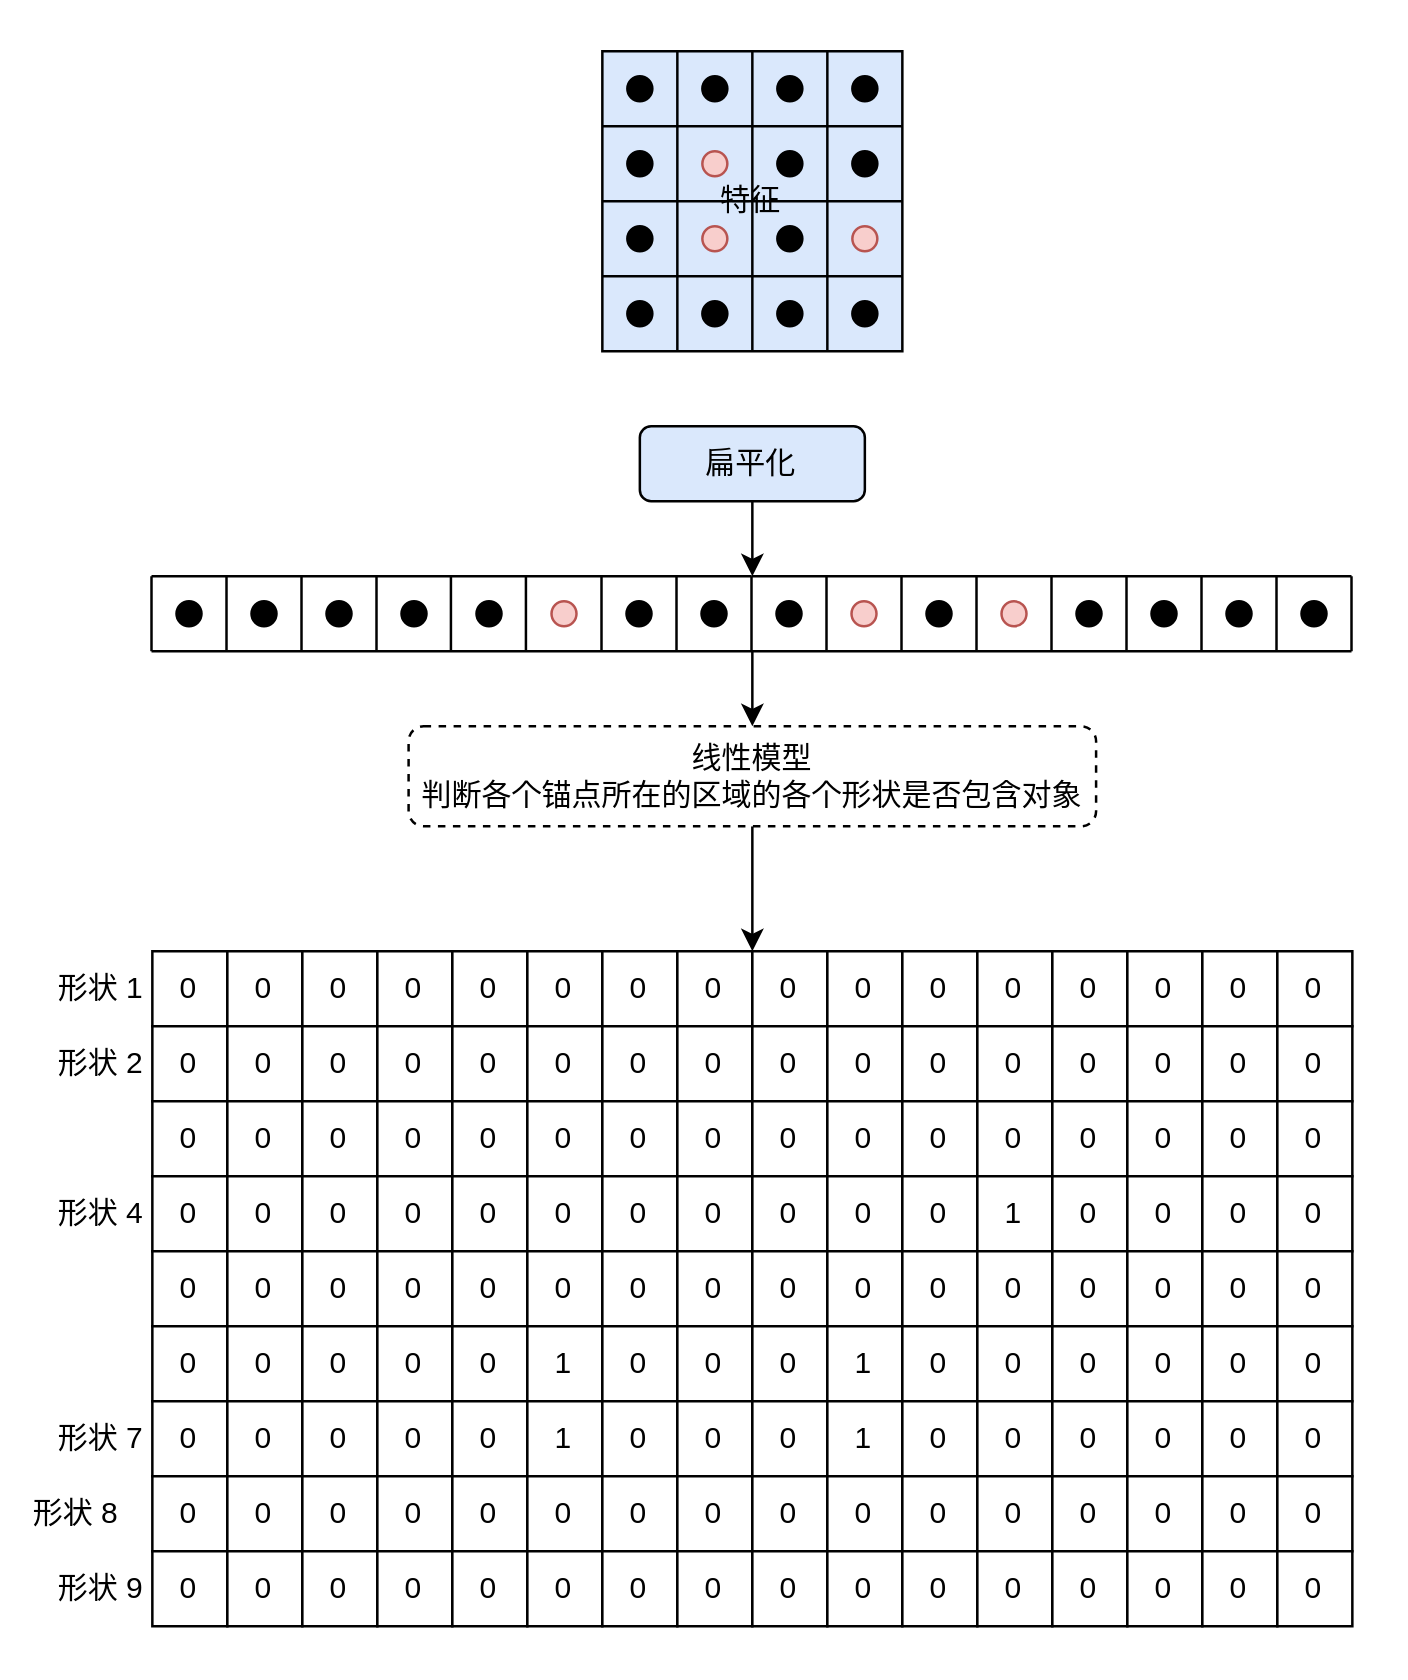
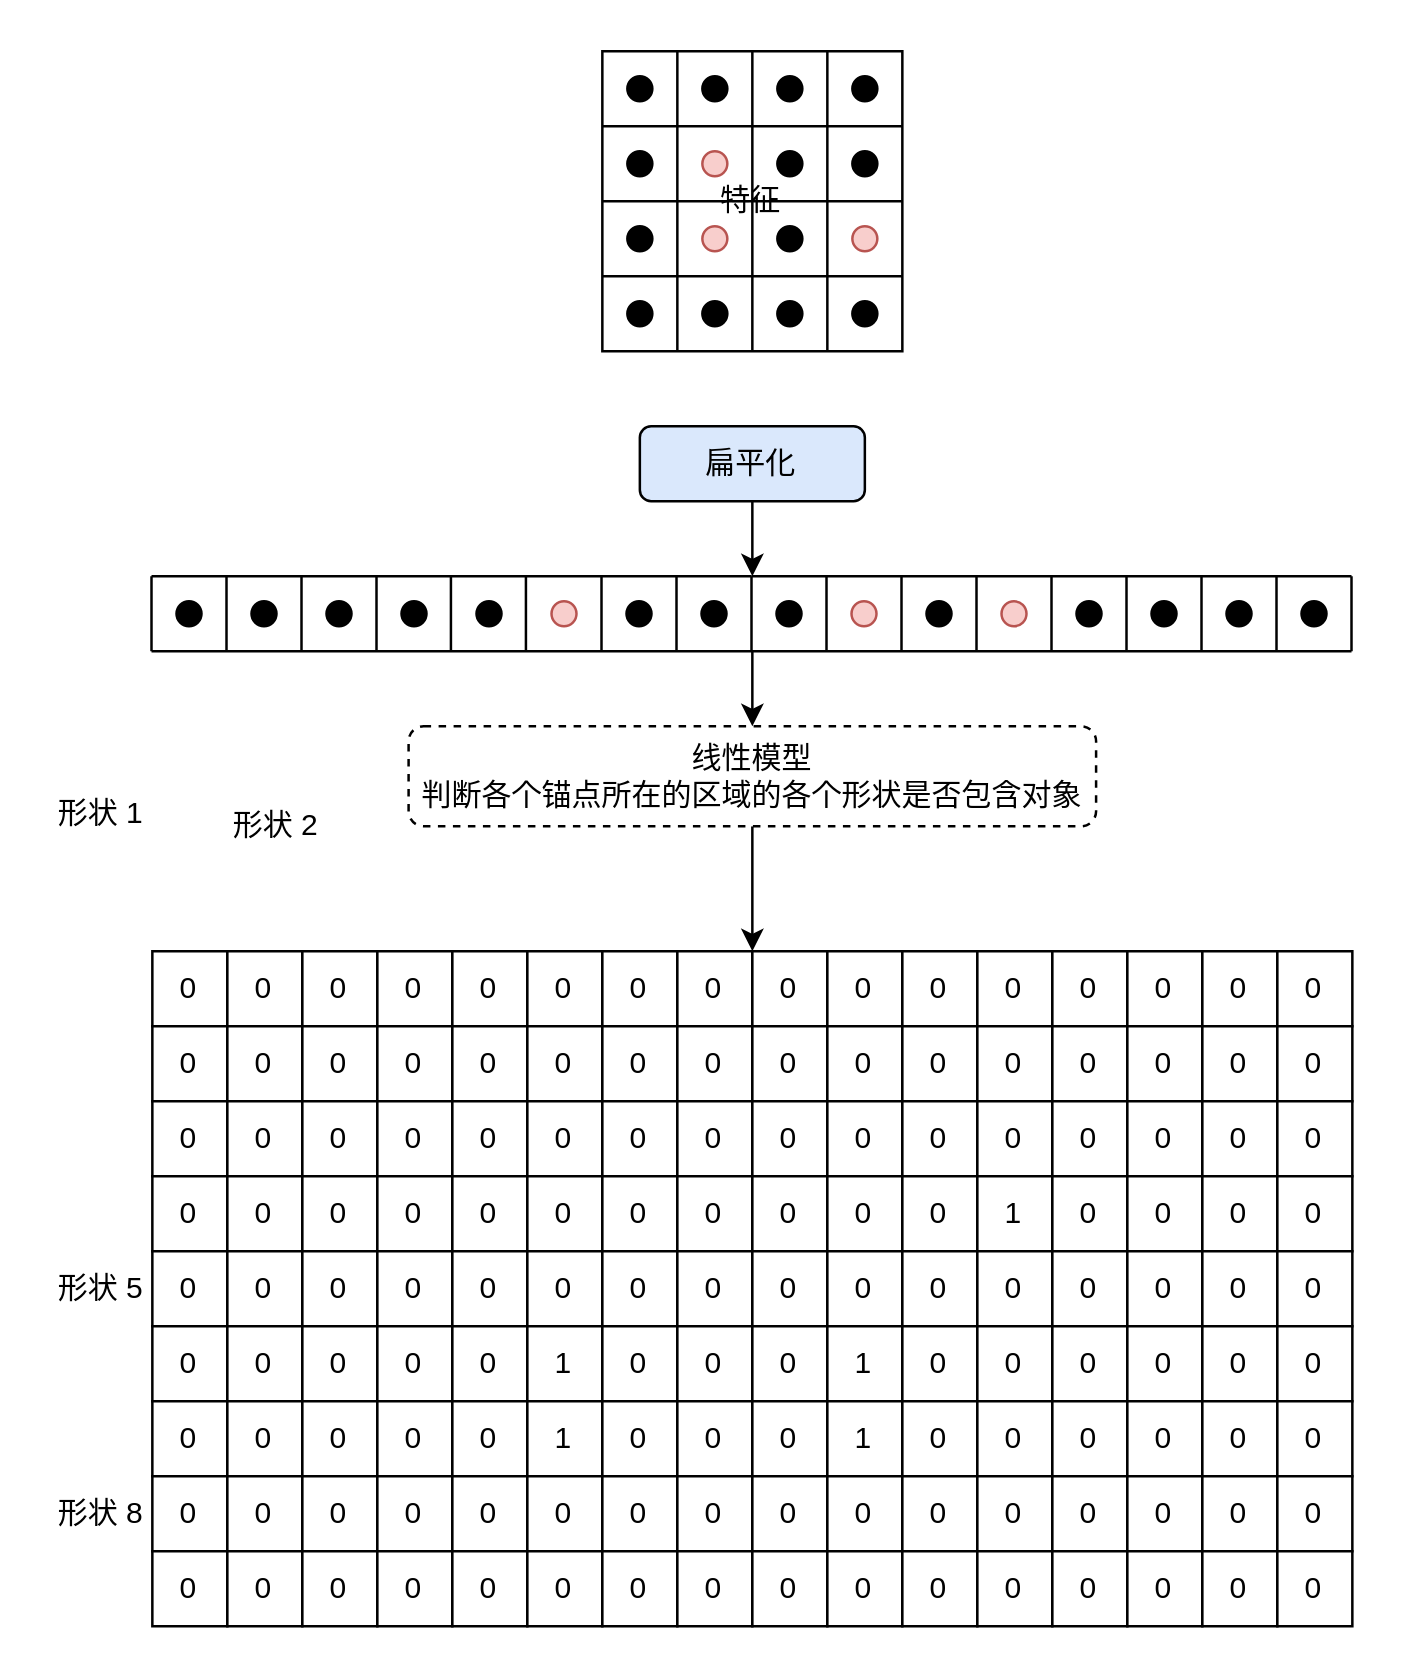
(752, 201) -> (752, 201)
(101, 989) -> (101, 814)
(101, 1064) -> (276, 826)
(102, 1214) -> none
none -> (102, 1289)
(102, 1439) -> none
(77, 1514) -> (102, 1514)
(101, 1589) -> none
